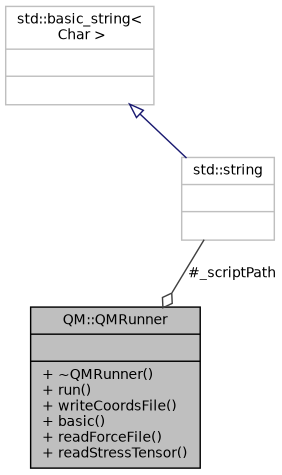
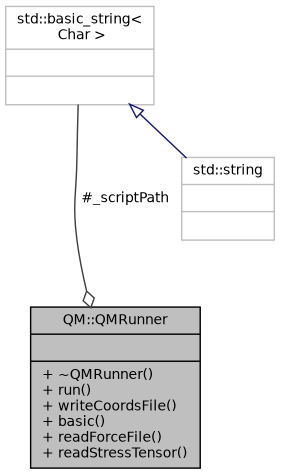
(188, 266) -> (75, 198)
